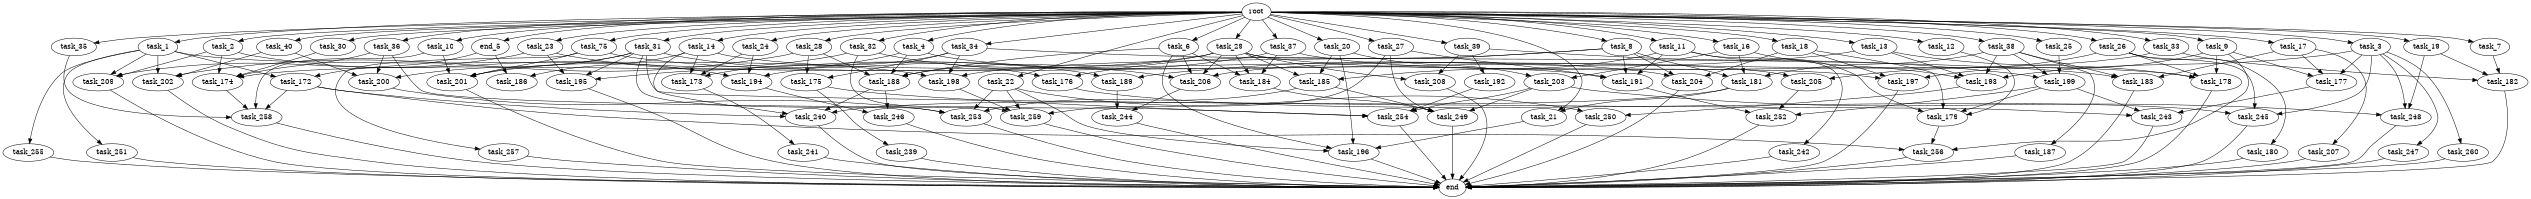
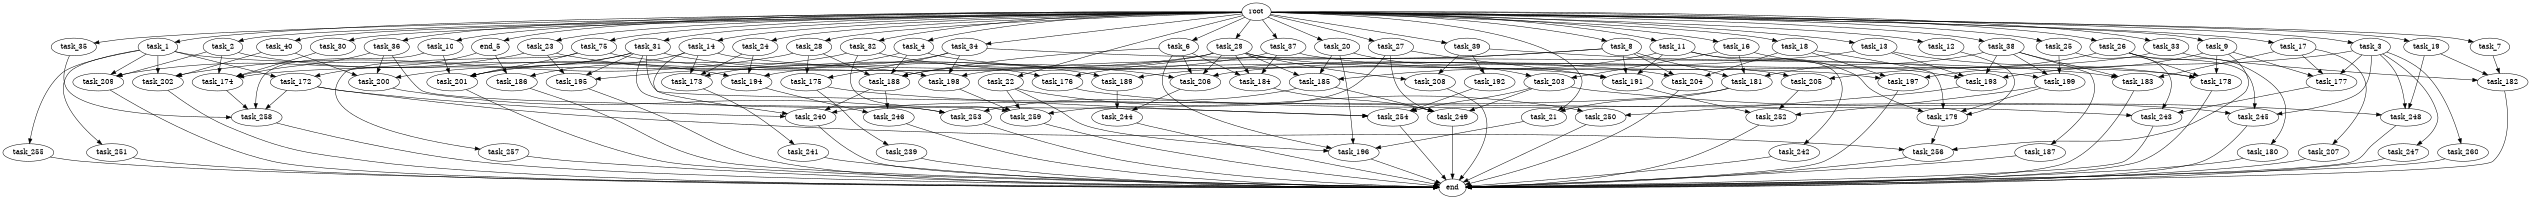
(986, 97) -> none
(2106, 99) -> (2163, 69)
none -> (745, 165)
